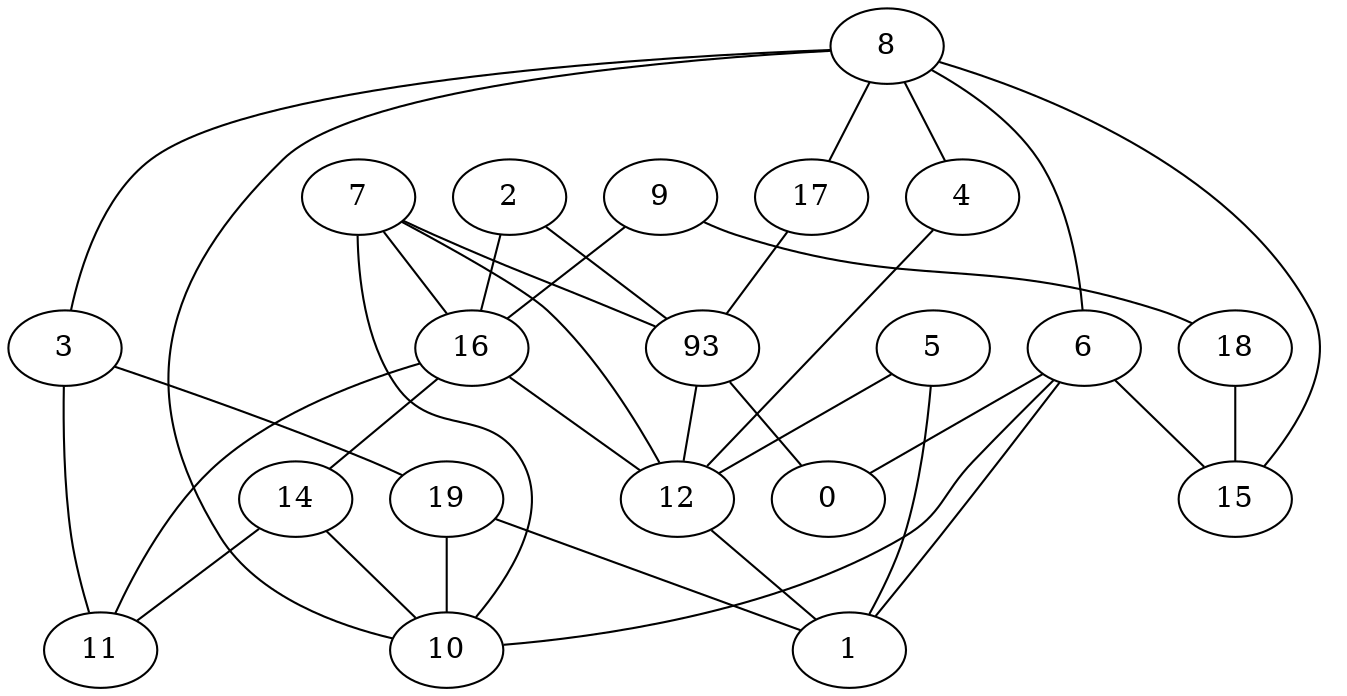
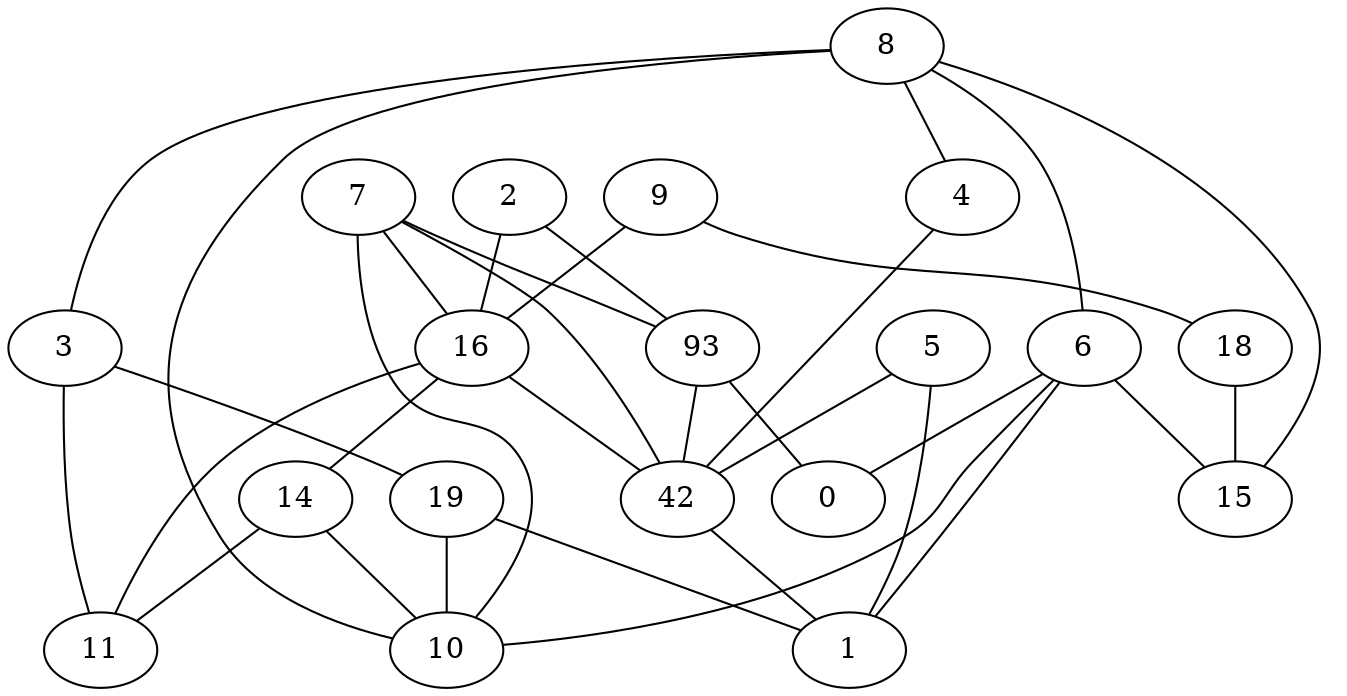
(812, 197) -> none
(677, 499) -> (677, 499)
